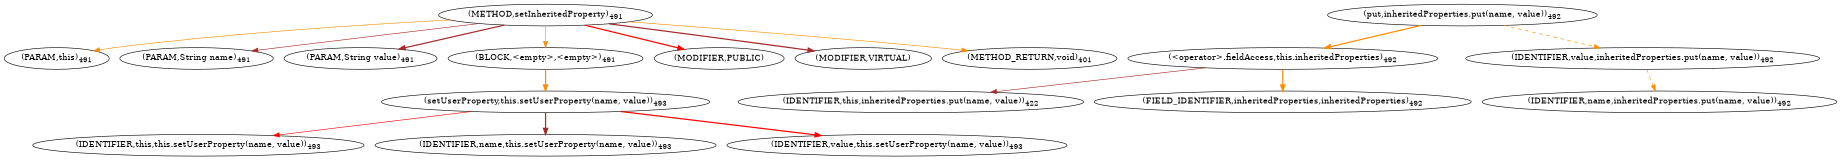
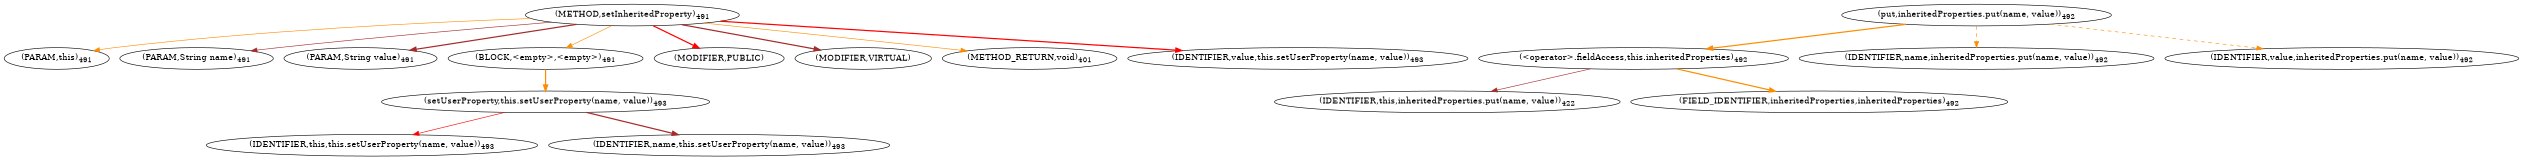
(1650, 77) -> (1977, 34)
(718, 123) -> (948, 36)
